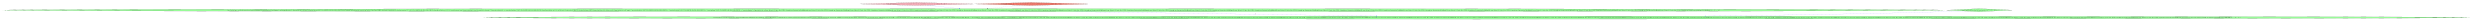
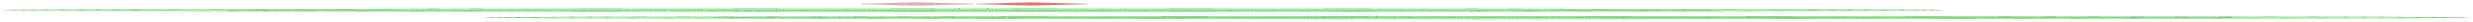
(1979, 10) -> none
